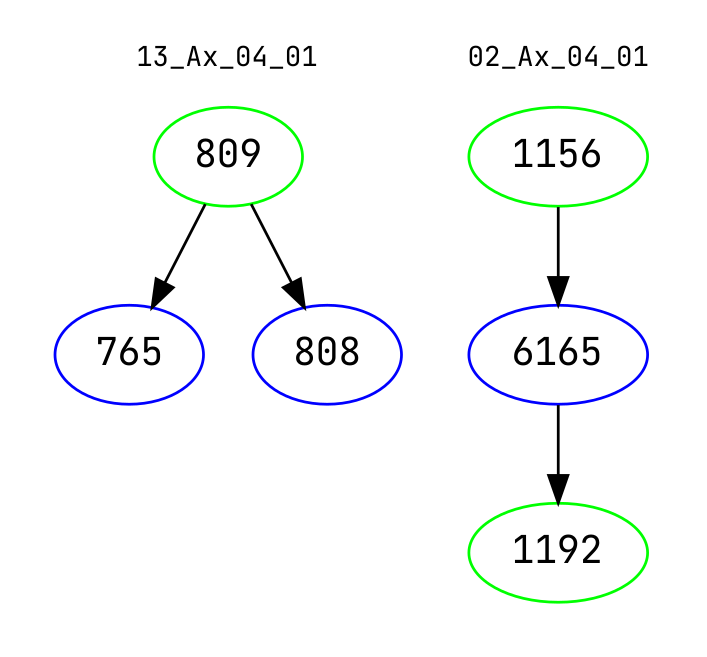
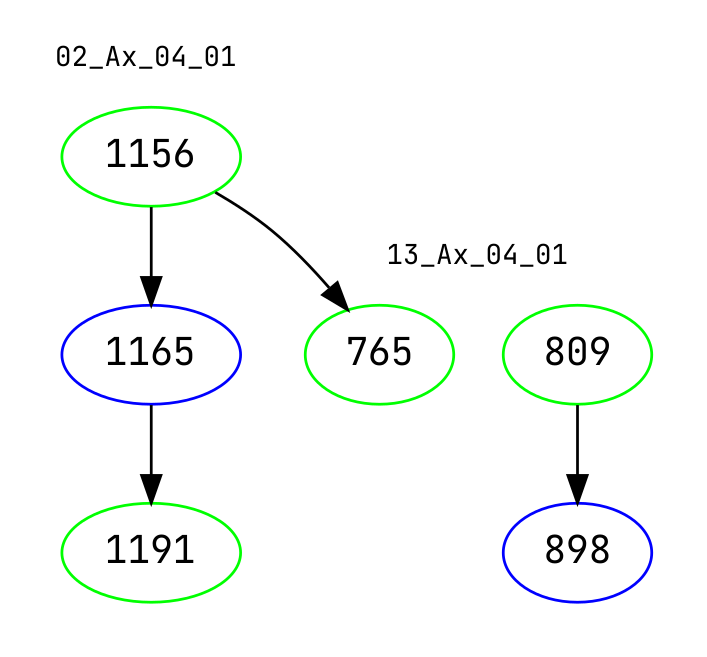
(185, 243) -> (301, 258)
(129, 355) -> (380, 355)
(327, 355) -> (578, 553)
(558, 355) -> (151, 355)
(558, 553) -> (151, 553)
